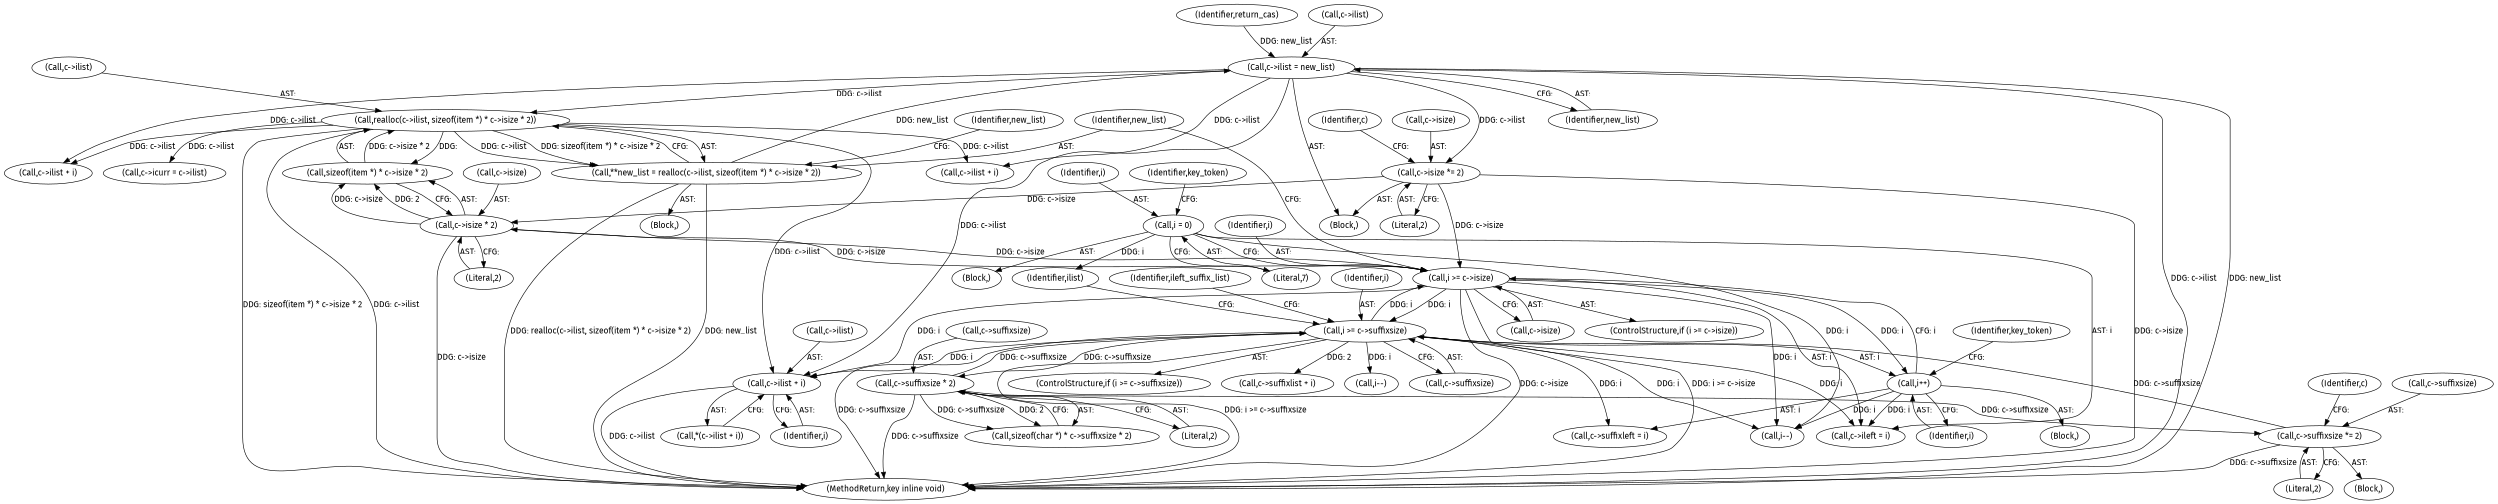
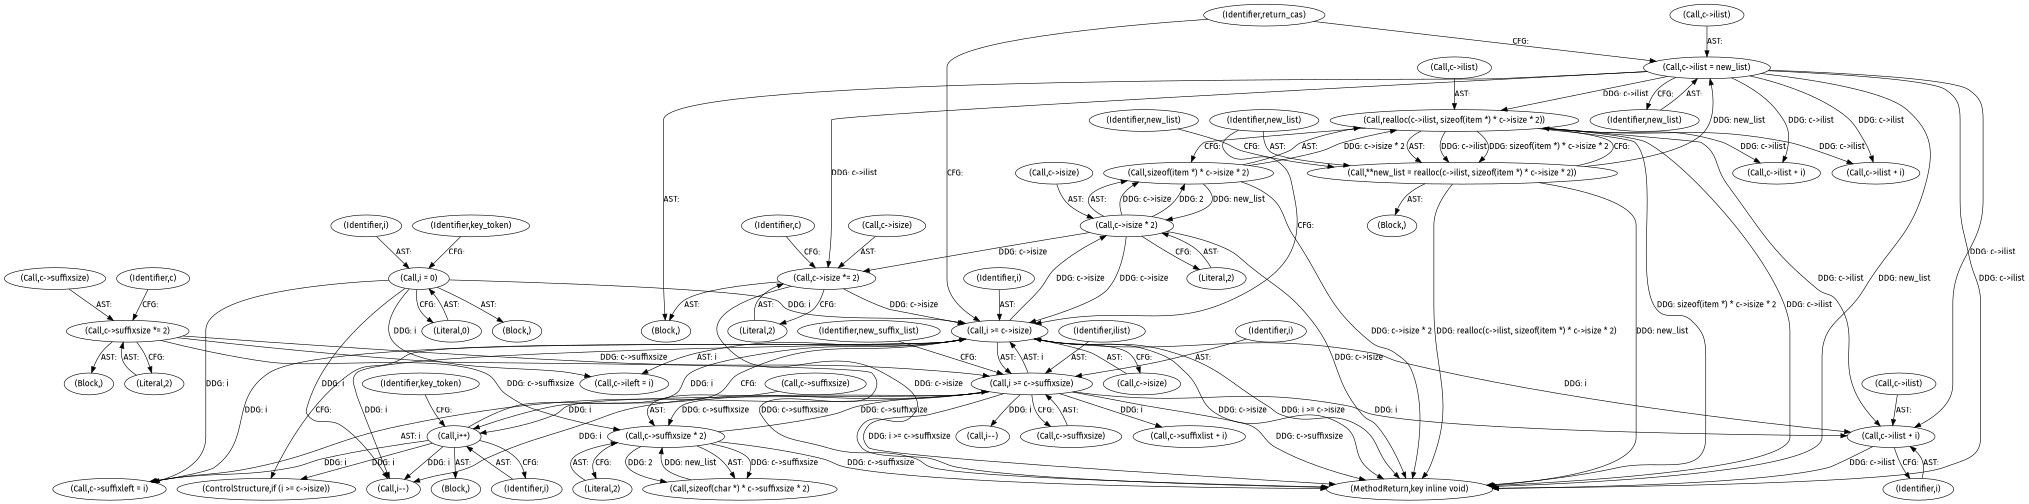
(1286, 41) -> (1522, 41)
none -> (949, 64)
(449, 147) -> (1214, 147)
(165, 173) -> none
(951, 199) -> (979, 251)
(445, 200) -> (1239, 200)
(1118, 250) -> (210, 320)
(1252, 252) -> (799, 305)
(1180, 279) -> (869, 331)
(1291, 279) -> (452, 331)
(1228, 305) -> (1080, 358)
(1401, 305) -> (1034, 358)
(1439, 305) -> (1009, 358)
(1589, 305) -> (325, 410)
none -> (1350, 323)
(1892, 331) -> (750, 384)
(1926, 331) -> (702, 384)
(2102, 331) -> (405, 331)
(1339, 358) -> (1132, 410)
(1642, 358) -> none
(1870, 358) -> (580, 410)
none -> (314, 360)
(1109, 384) -> none
(1611, 384) -> (411, 437)
(1609, 397) -> (359, 363)
(1886, 407) -> (370, 460)
(1062, 410) -> (691, 463)
(1791, 410) -> (335, 463)
(710, 437) -> none
